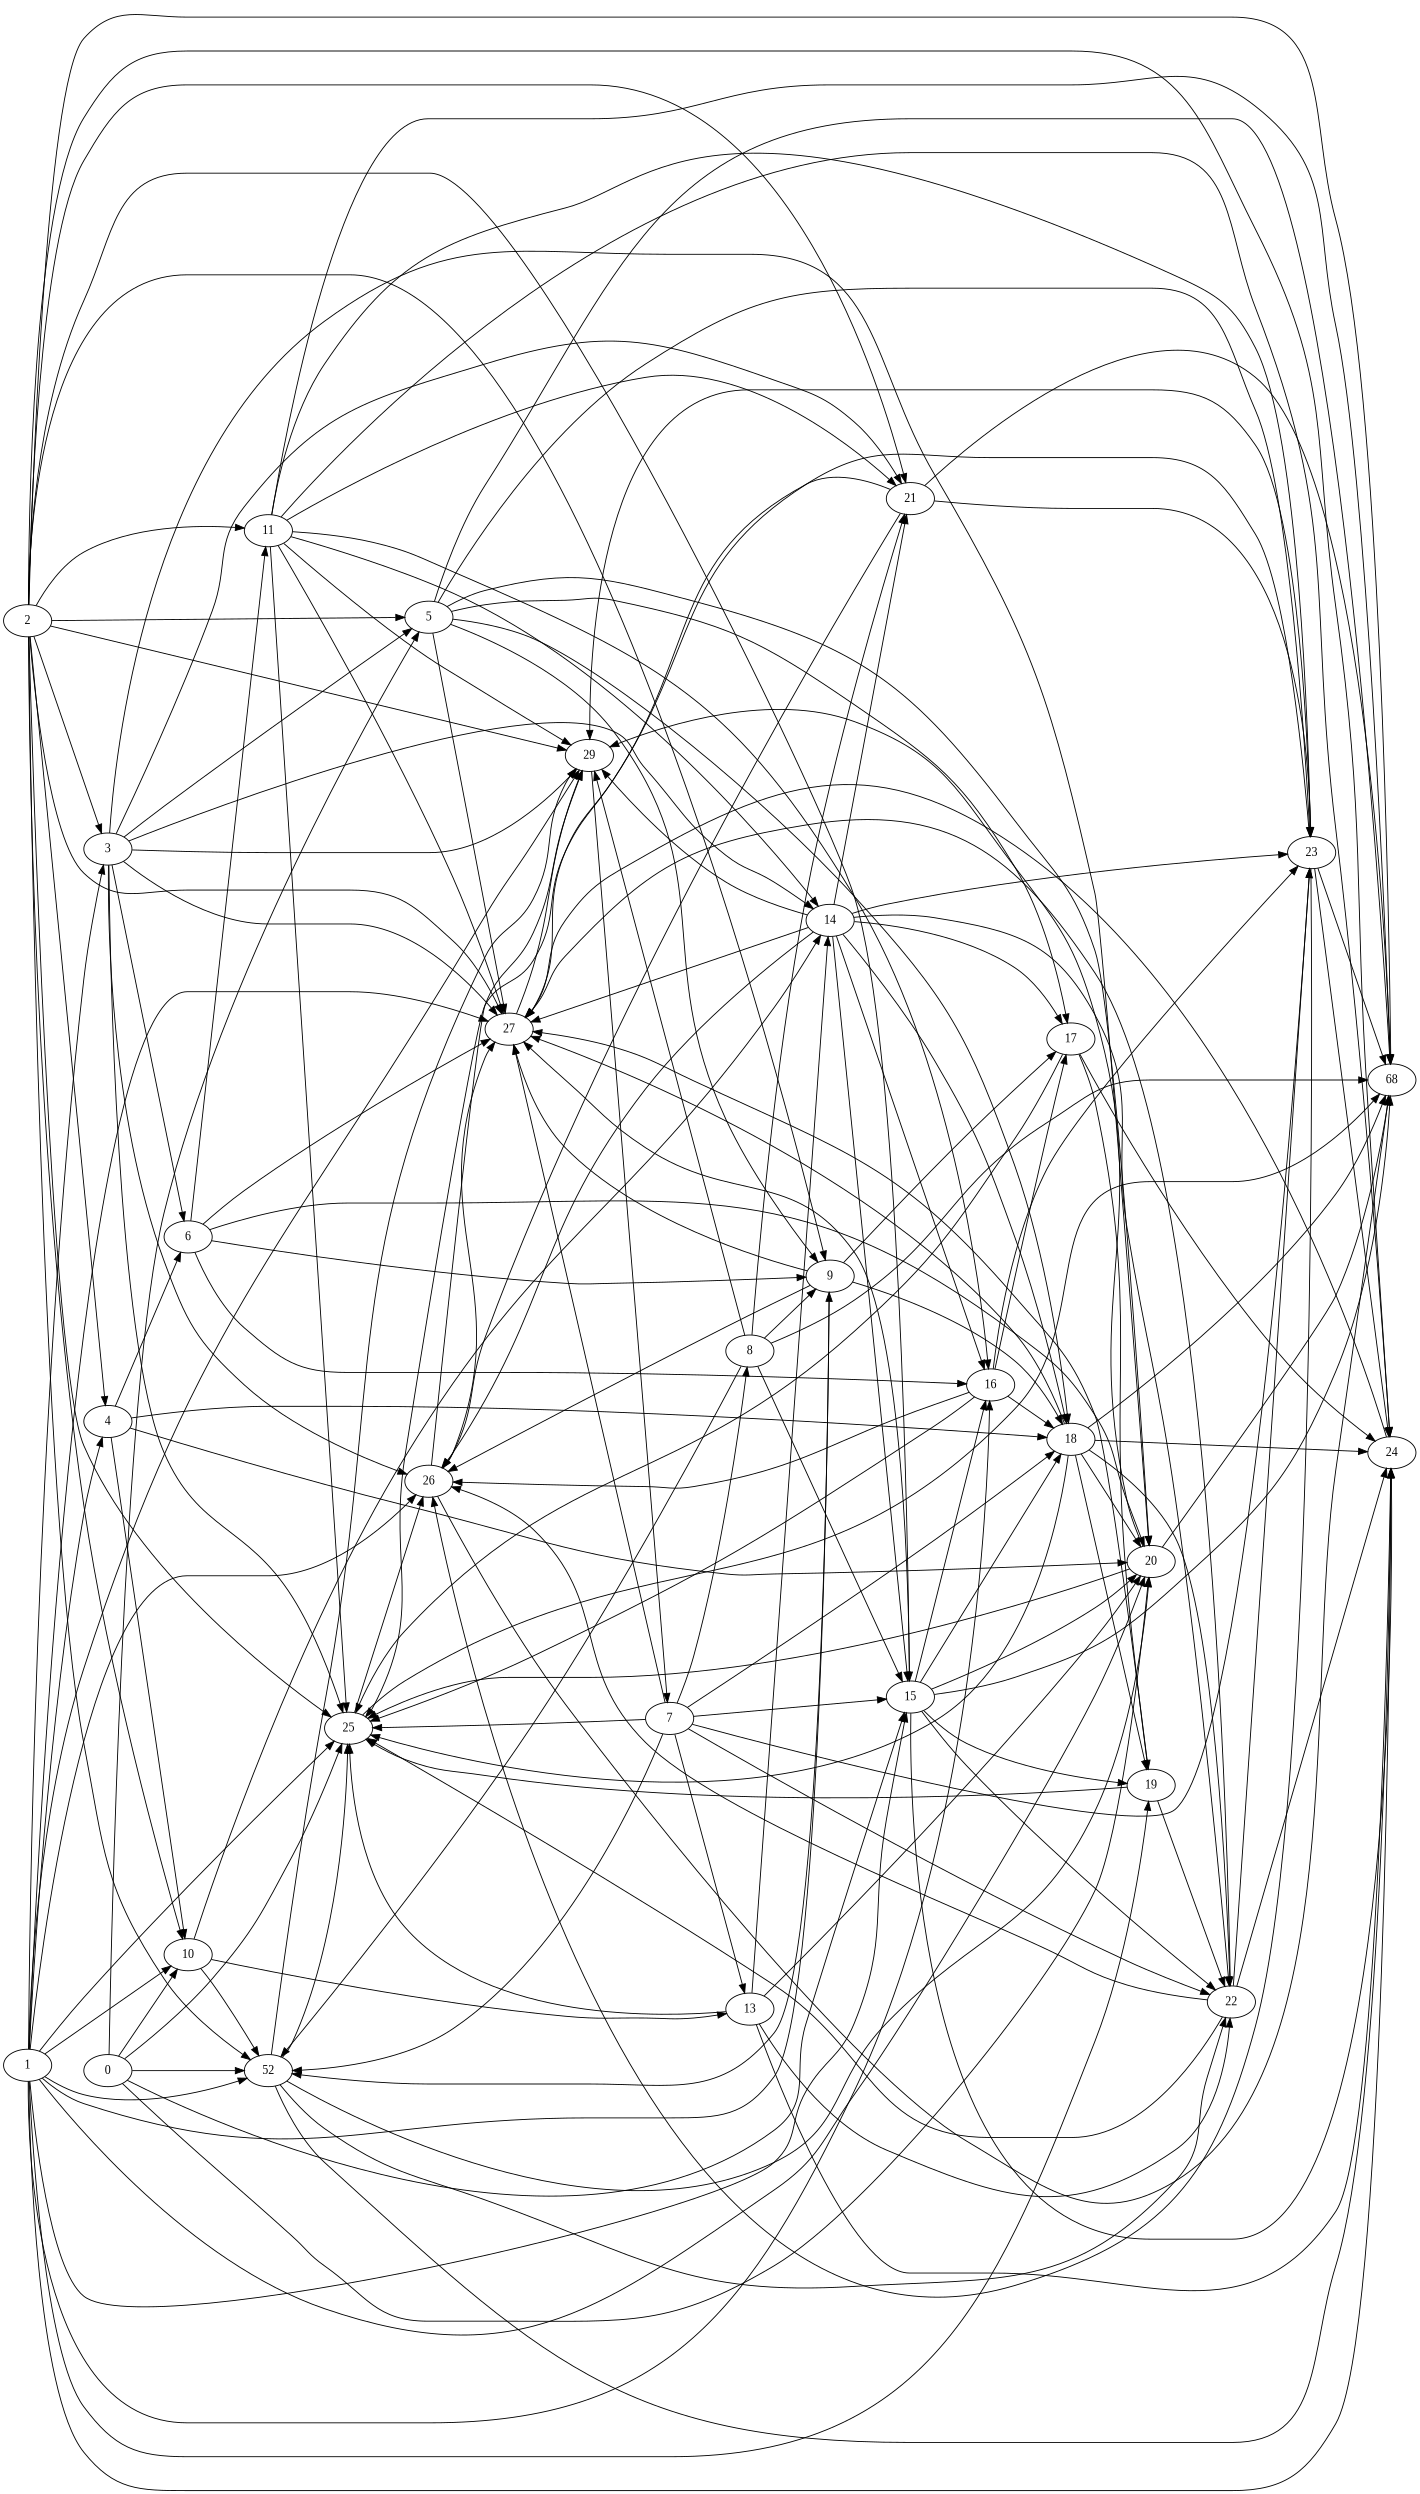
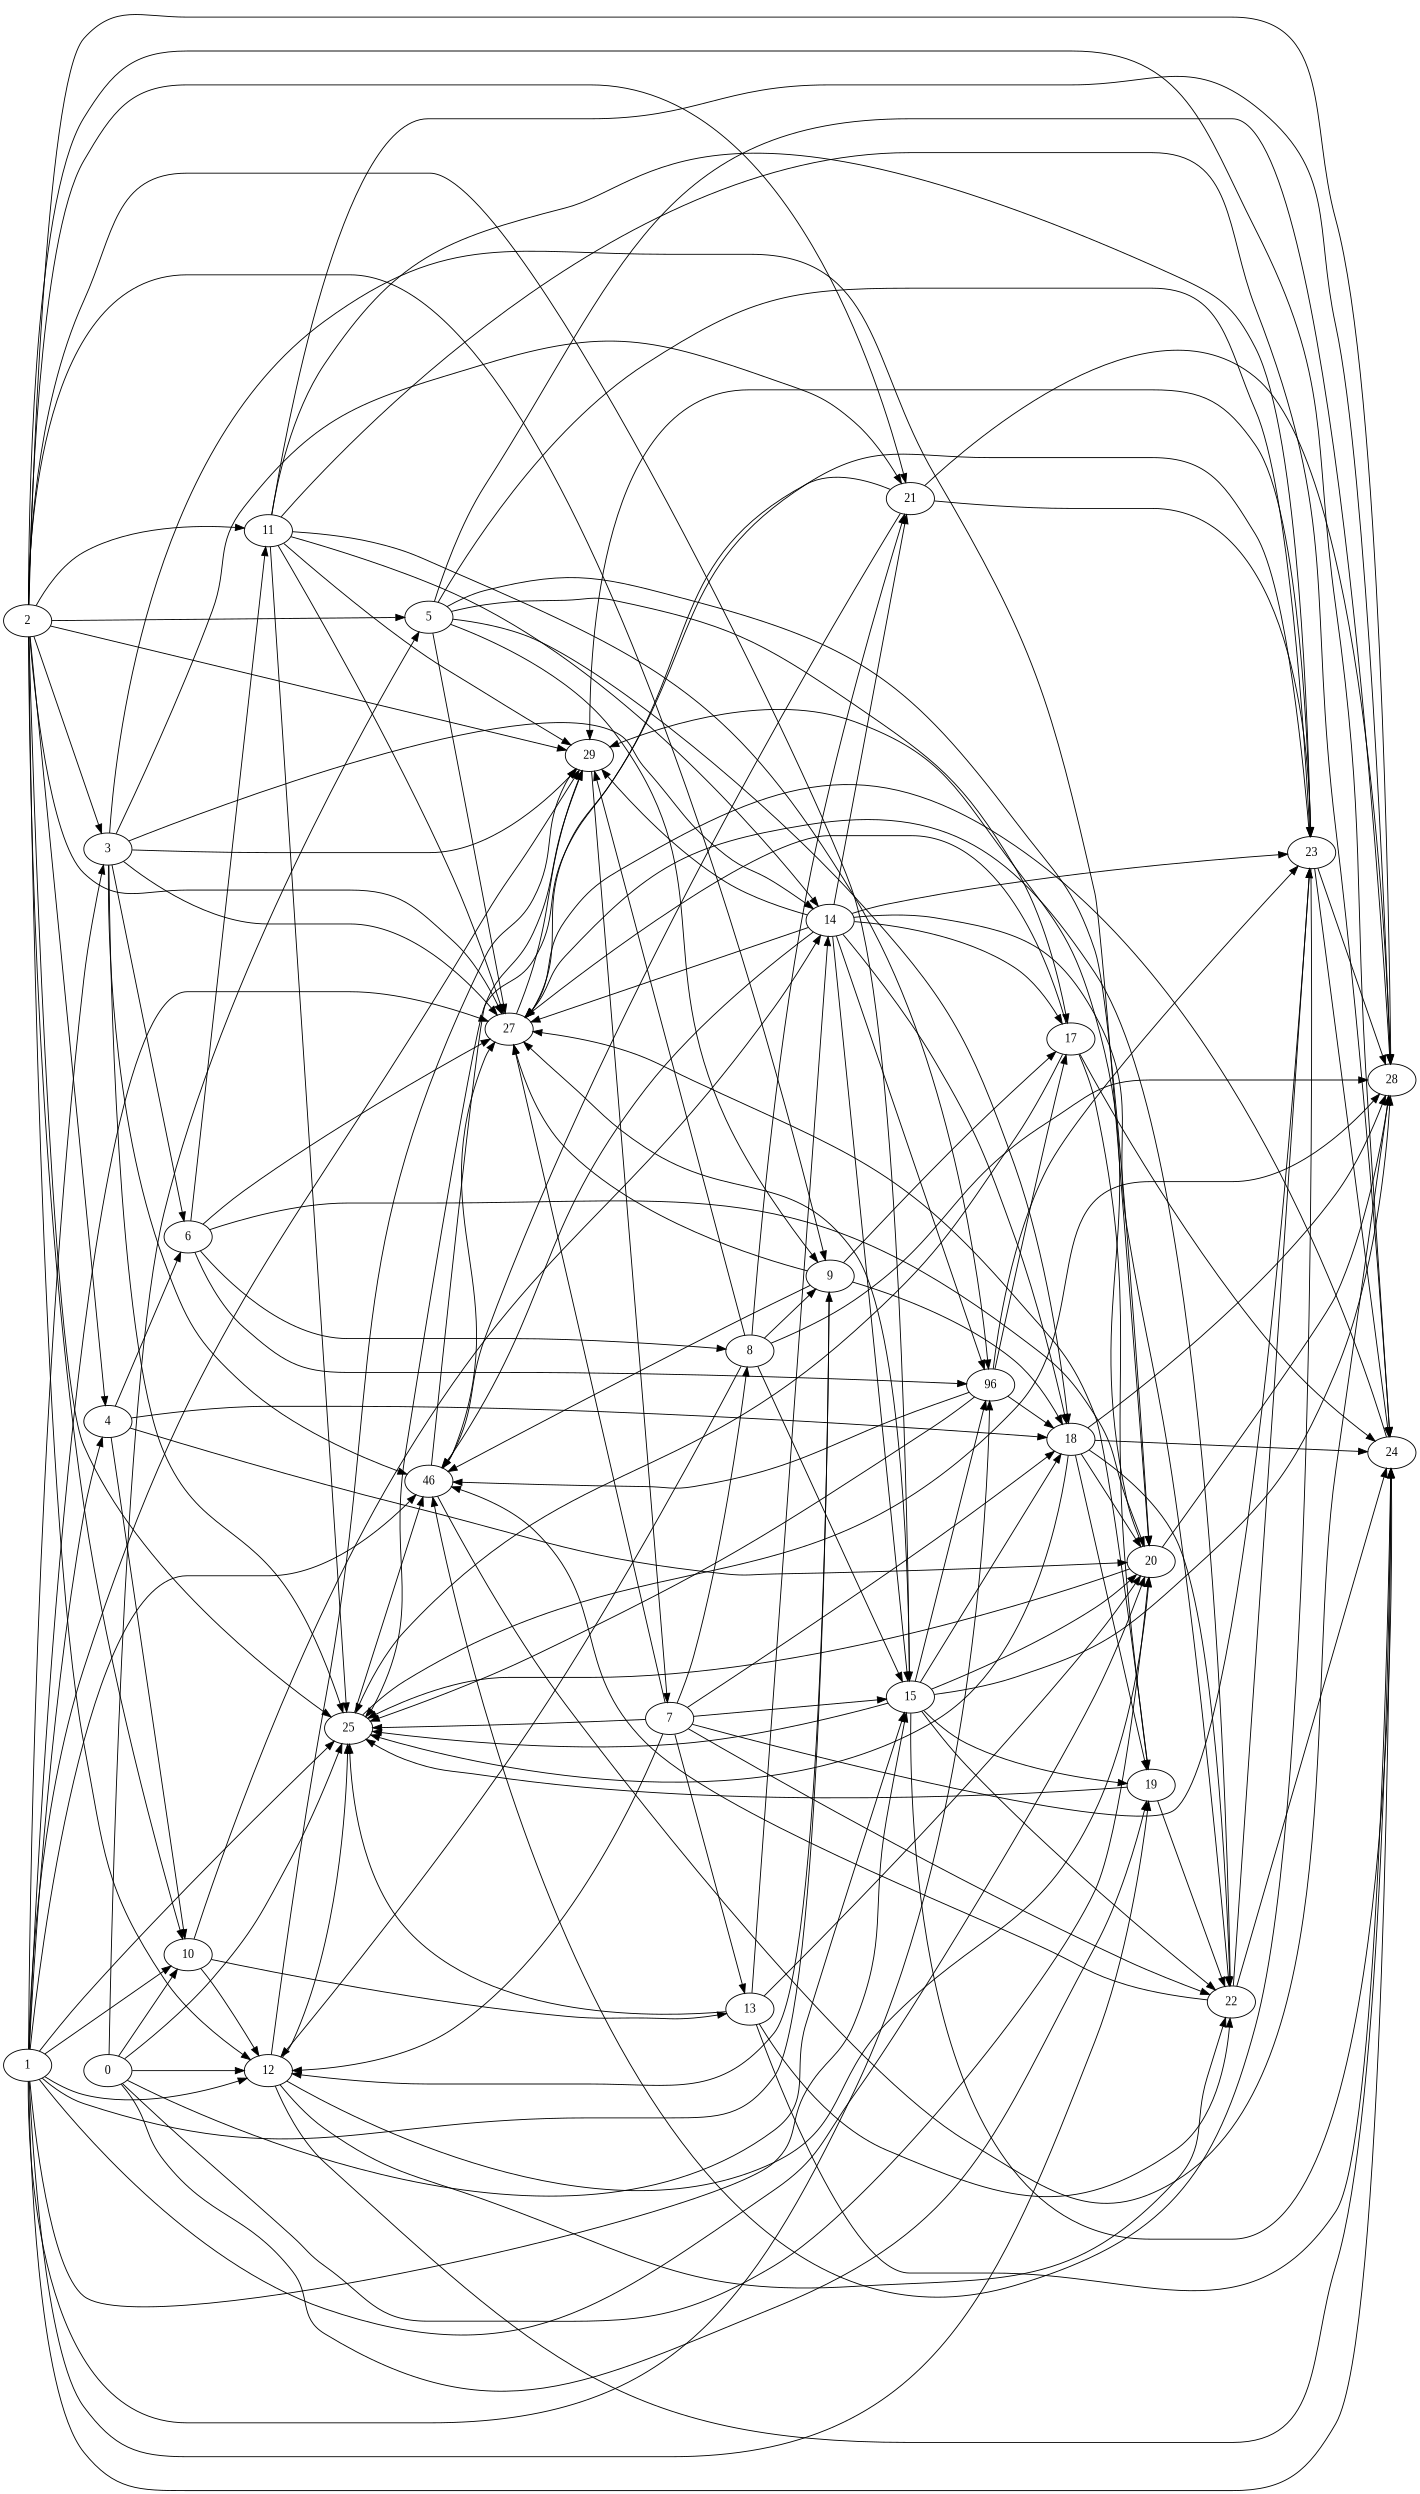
(589, 390) -> none
(263, 734) -> none
(1392, 1080) -> (1392, 1080)
(838, 1186) -> (809, 840)
(489, 1277) -> (431, 1339)
(991, 1385) -> (991, 1385)
(429, 1481) -> (429, 1481)
(828, 2031) -> (637, 1746)
(268, 2071) -> (268, 2071)
none -> (733, 2325)
